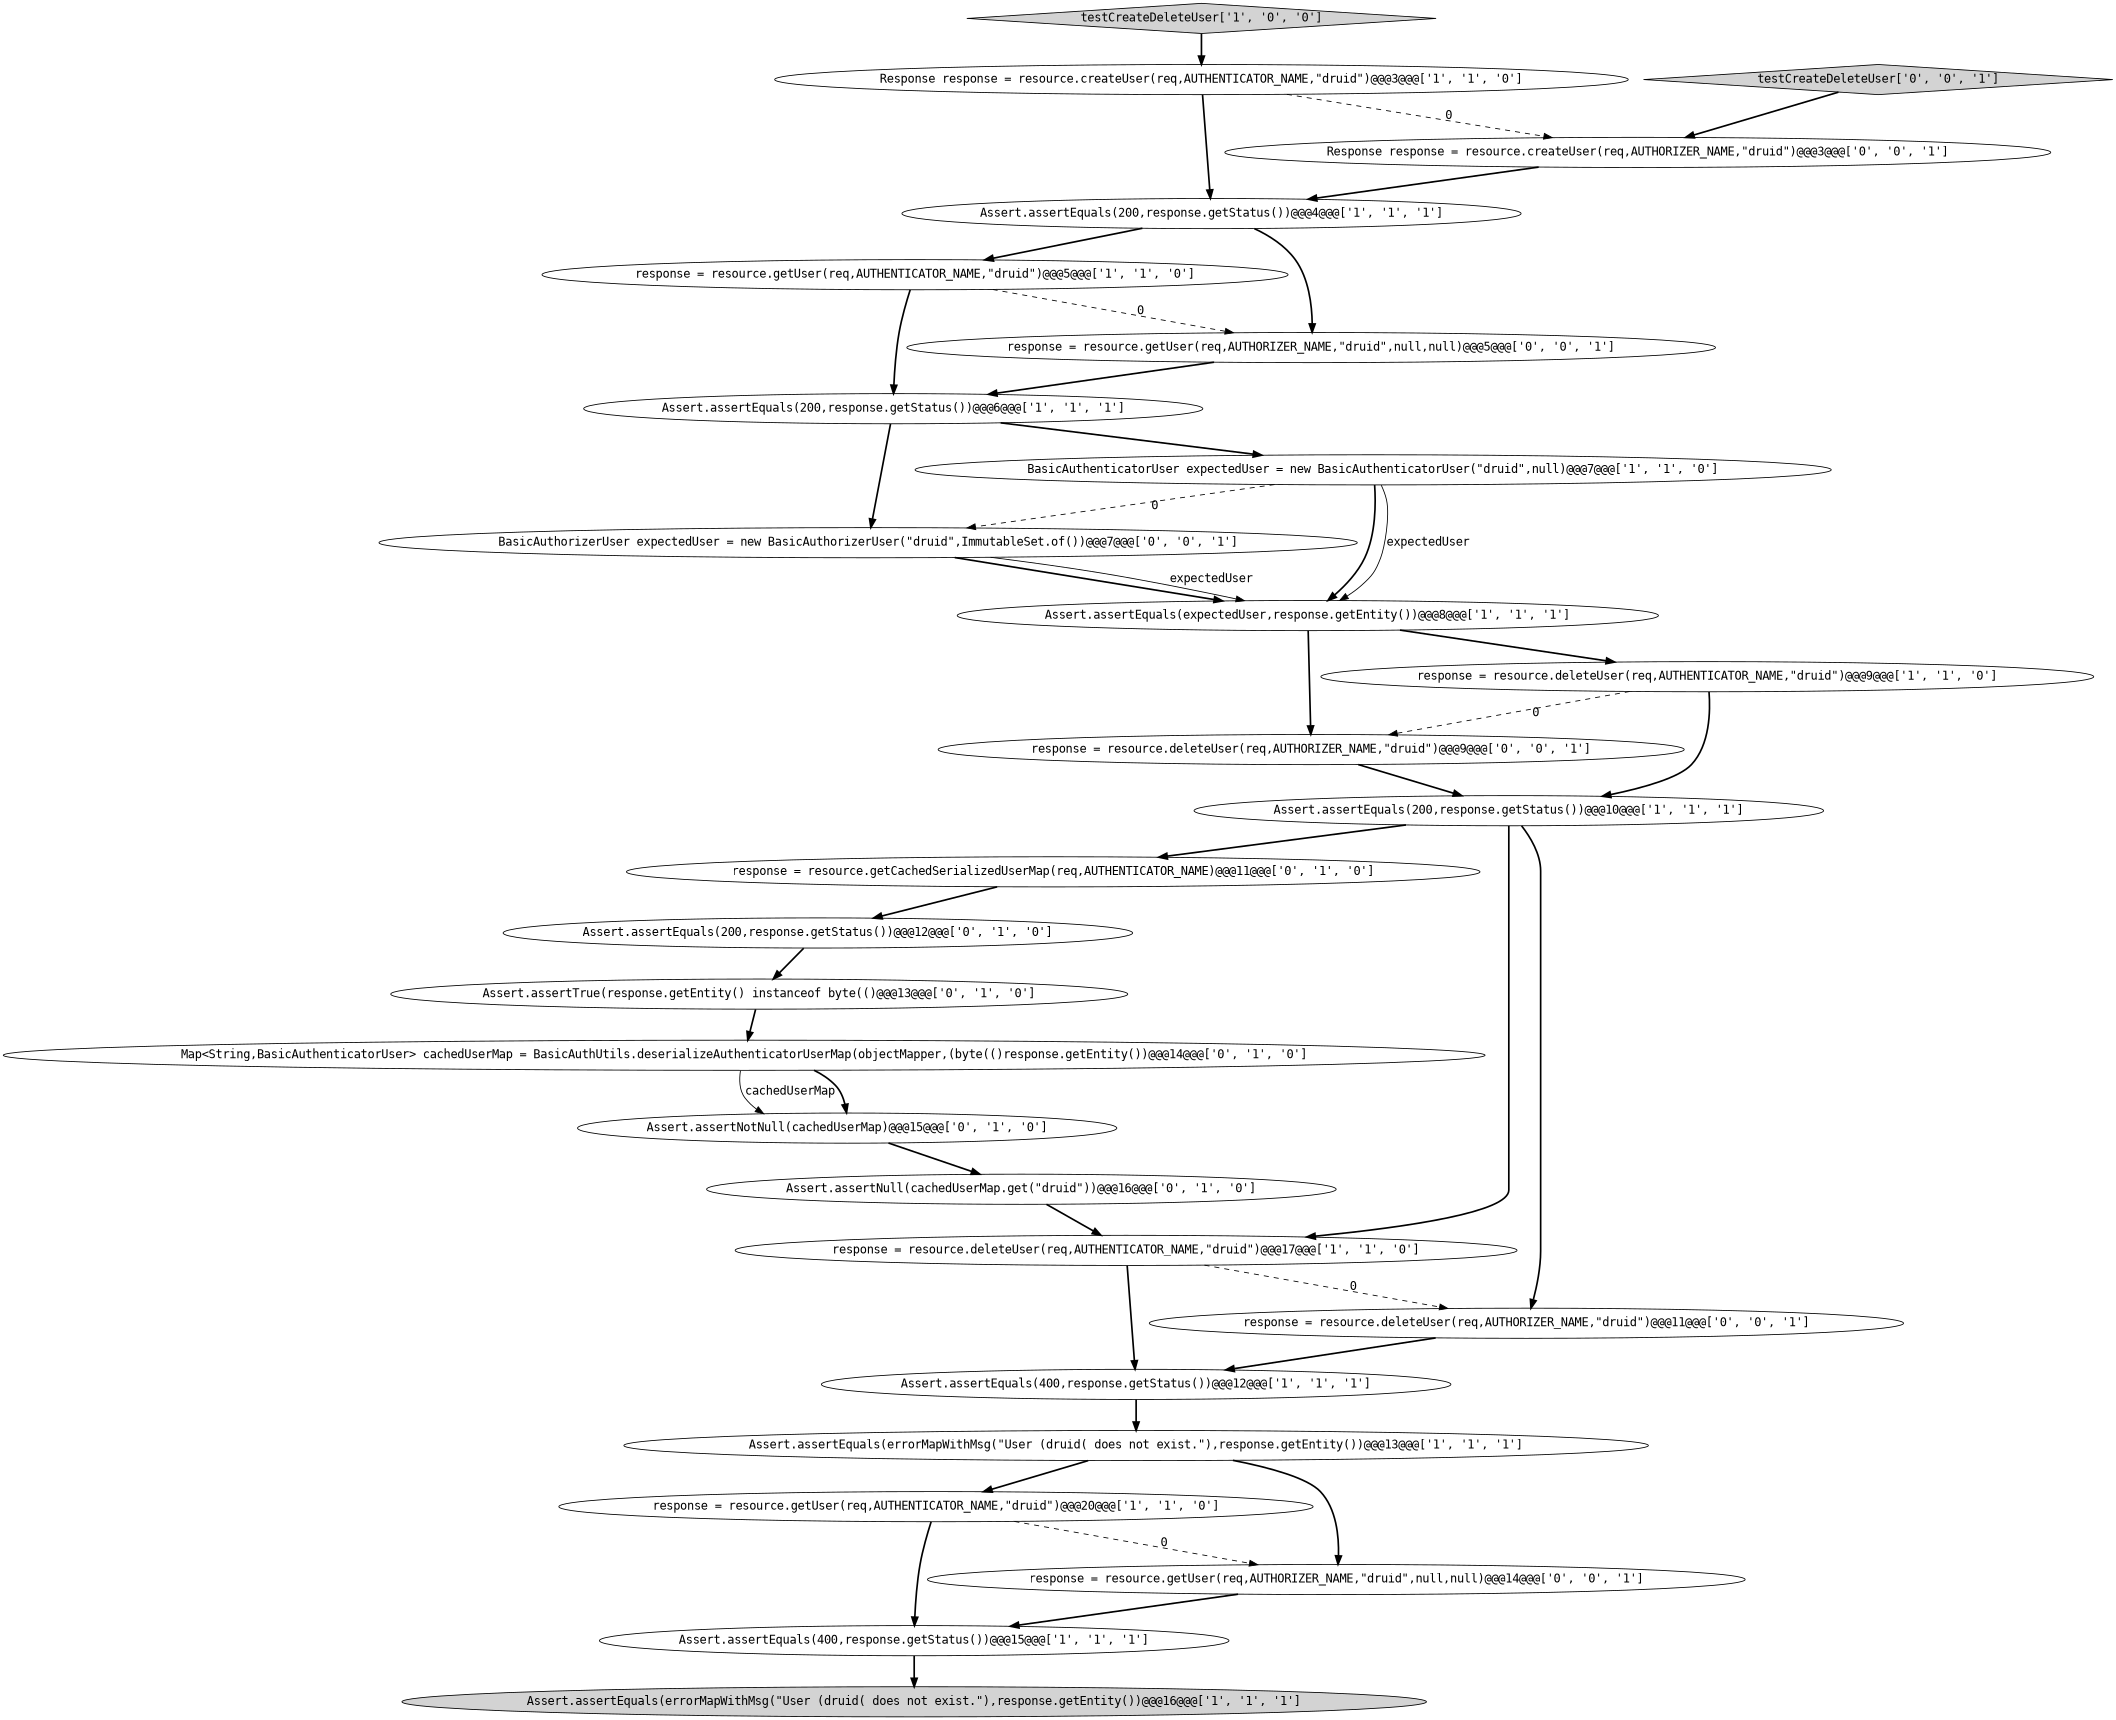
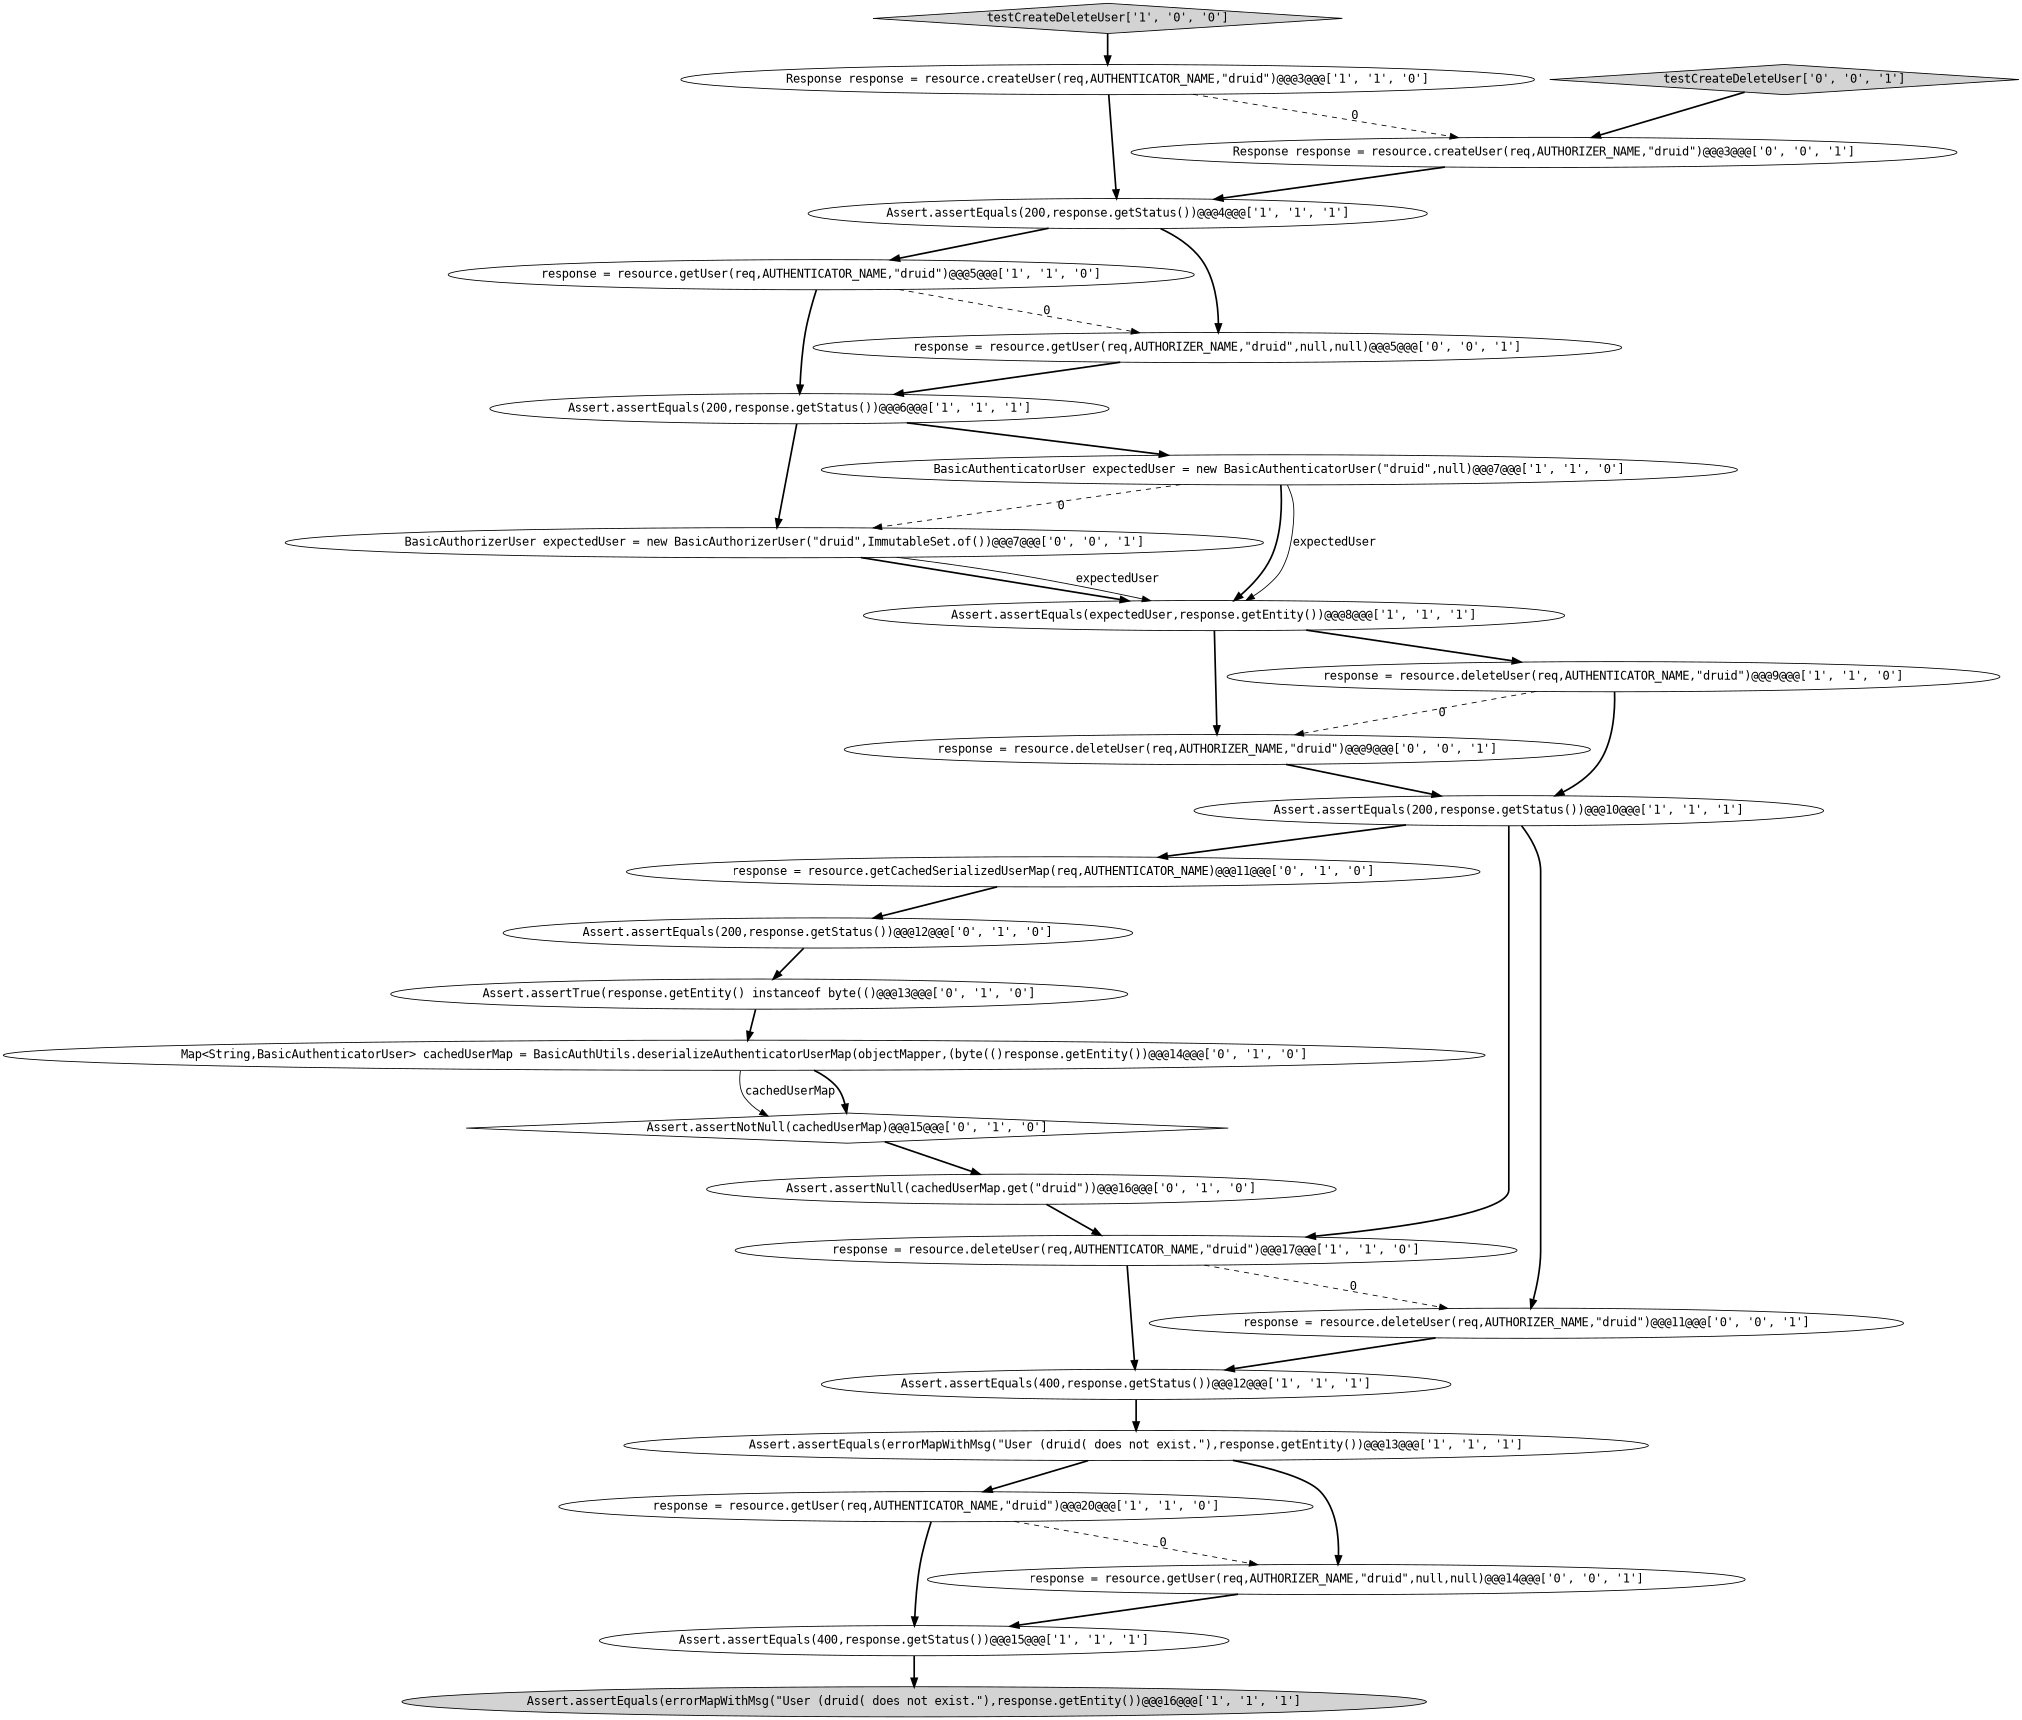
(847, 1128) -> (847, 1128)
